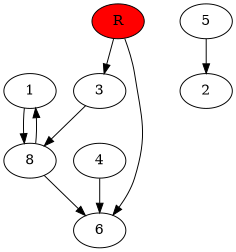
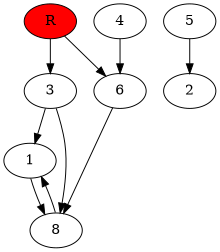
none -> (42, 121)
(61, 192) -> (90, 156)
